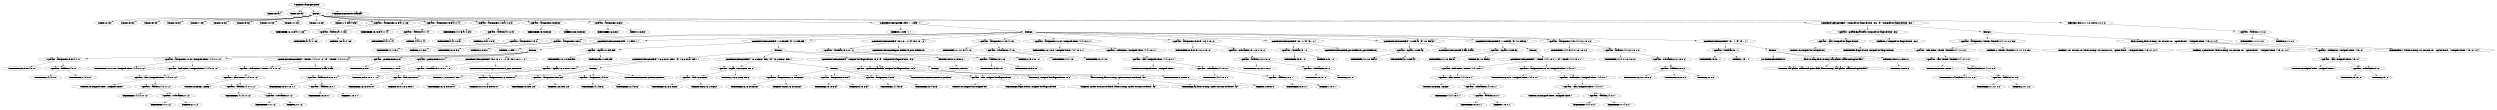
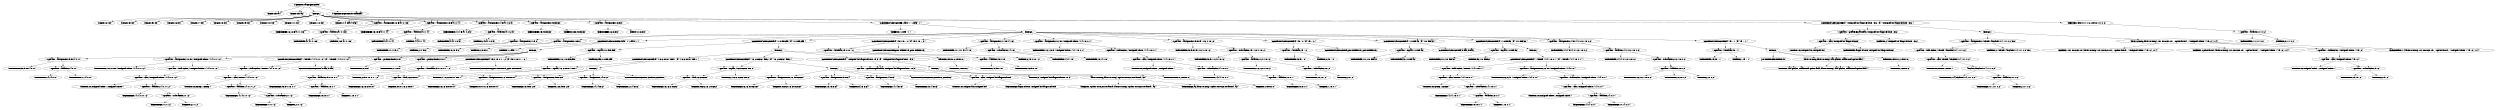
none -> (1209, 59)
